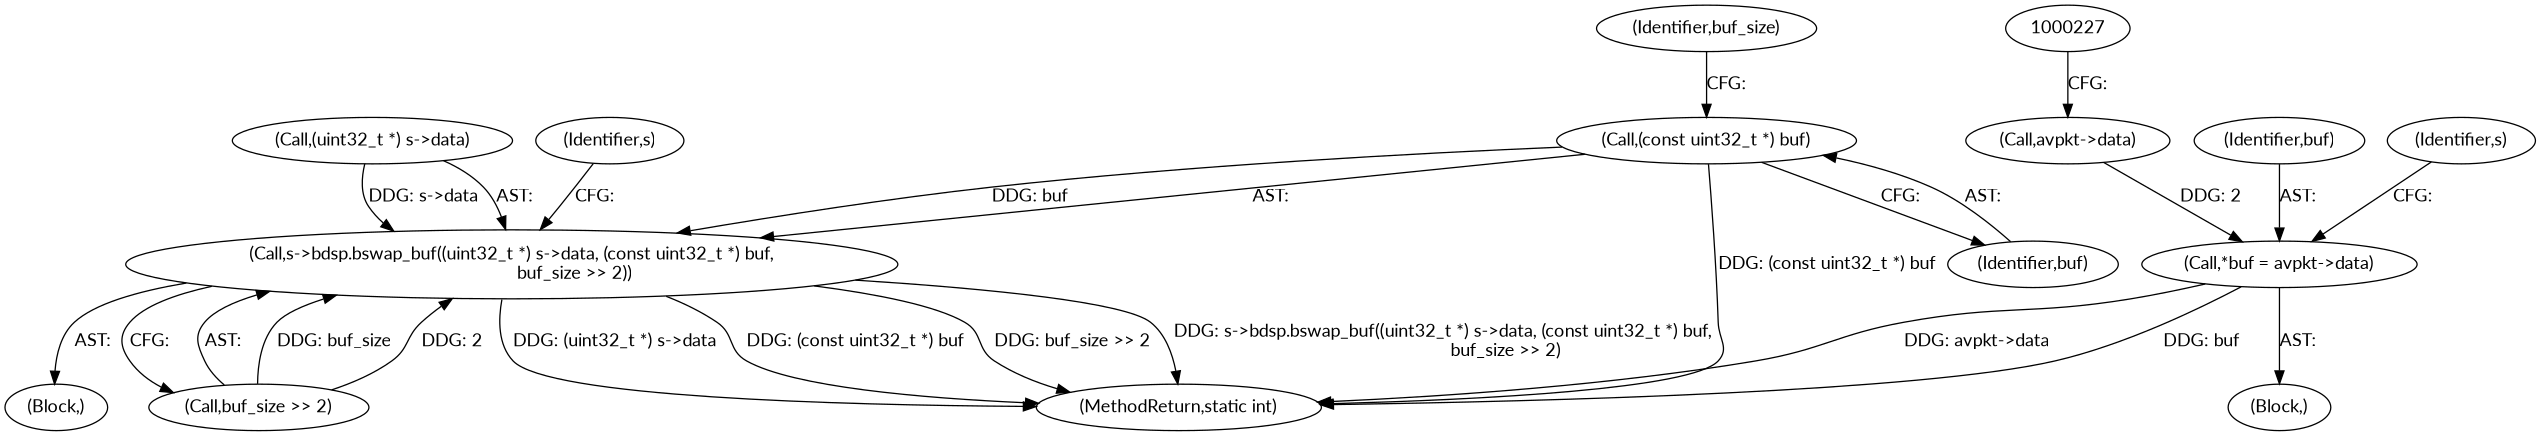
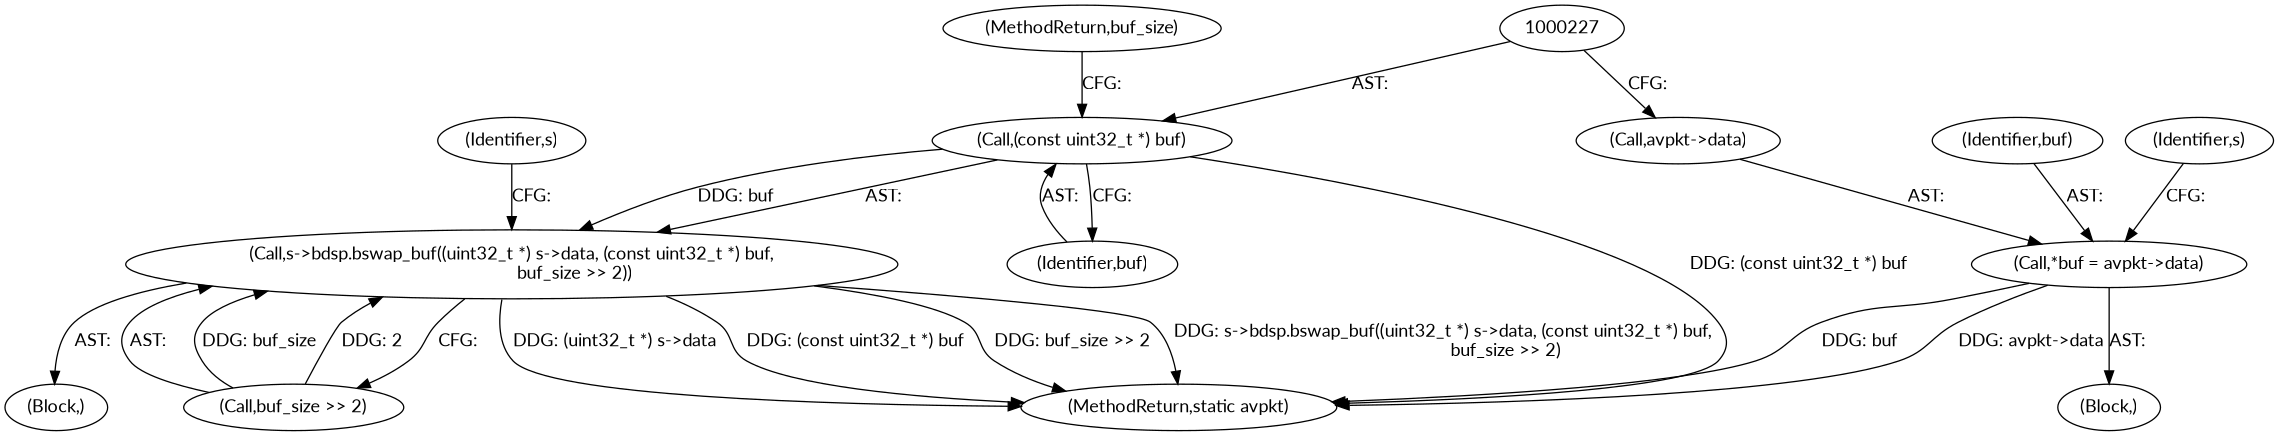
(1707, 28) -> (1082, 28)
none -> (1343, 80)
(372, 141) -> none
(2211, 197) -> (1929, 197)
(1179, 407) -> (1179, 407)
